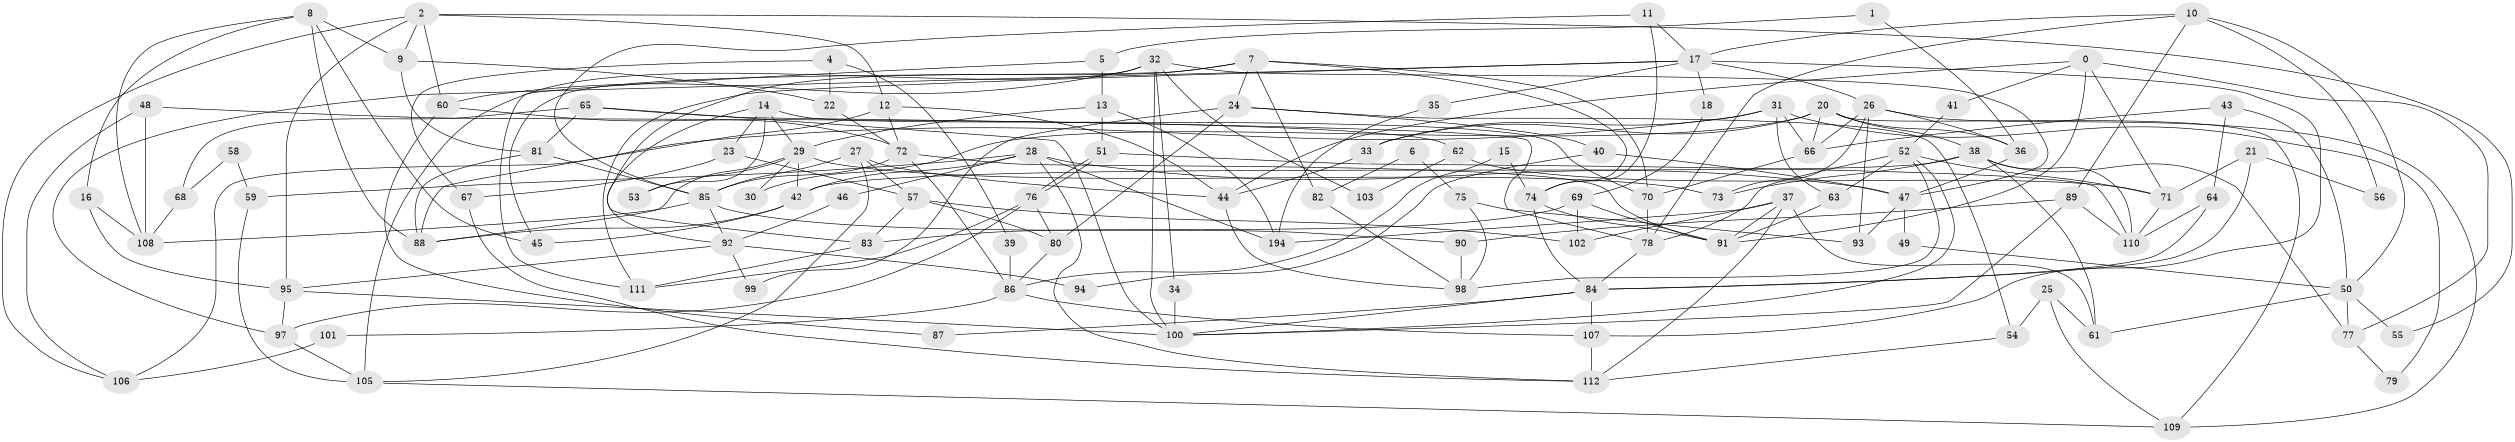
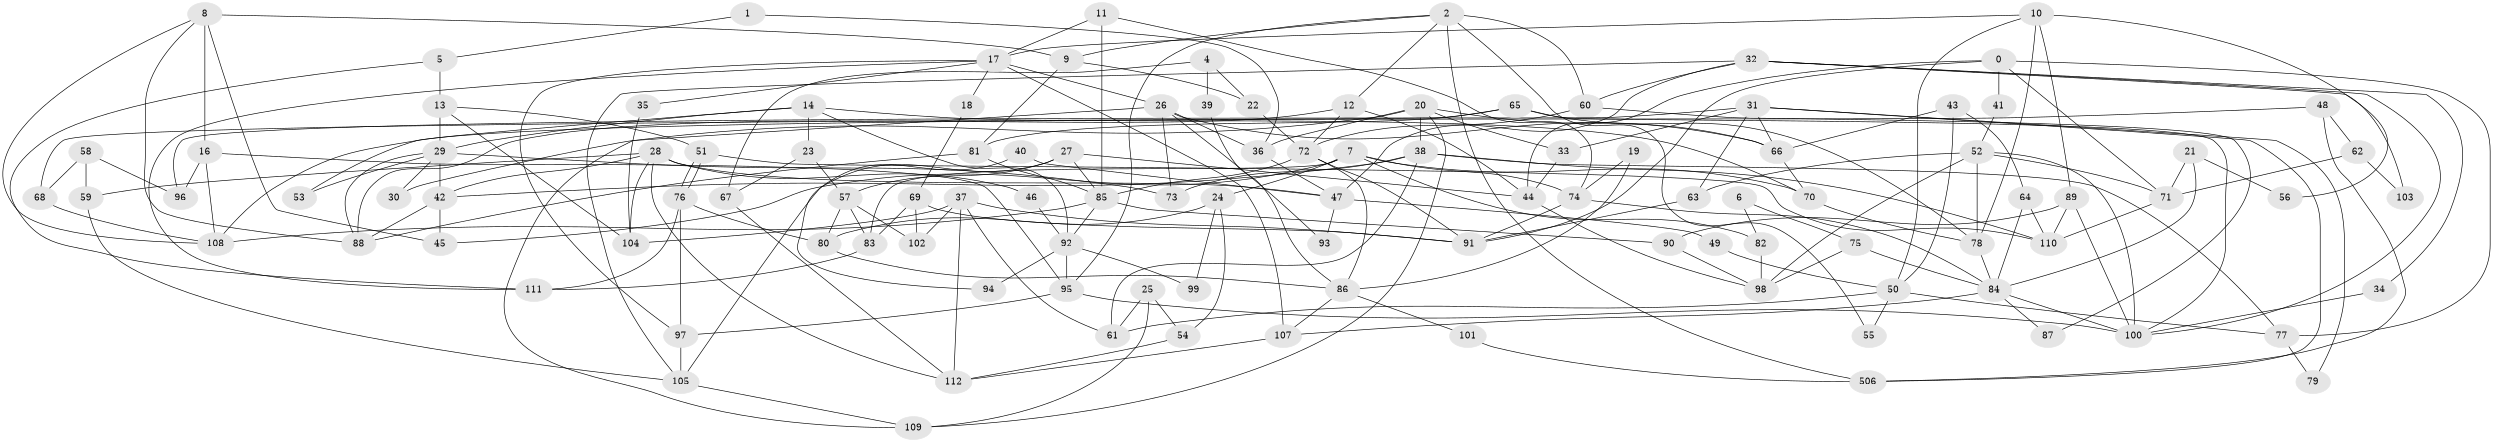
(1453, 124) -> none
(1505, 152) -> (1634, 152)
none -> (181, 198)
(1686, 227) -> (1924, 269)
(1277, 244) -> (631, 244)
(121, 382) -> (1868, 382)
